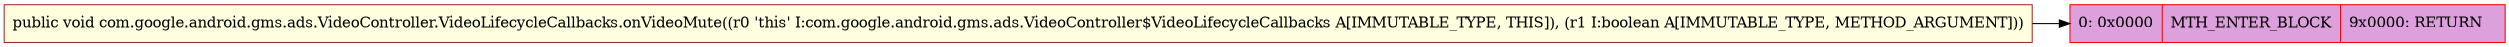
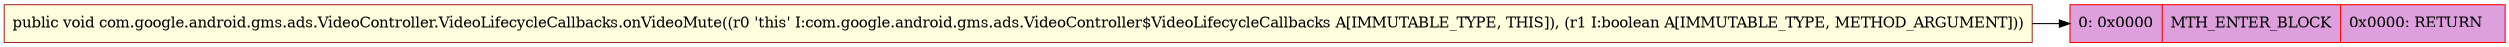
(2423, 23) -> (2423, 23)
